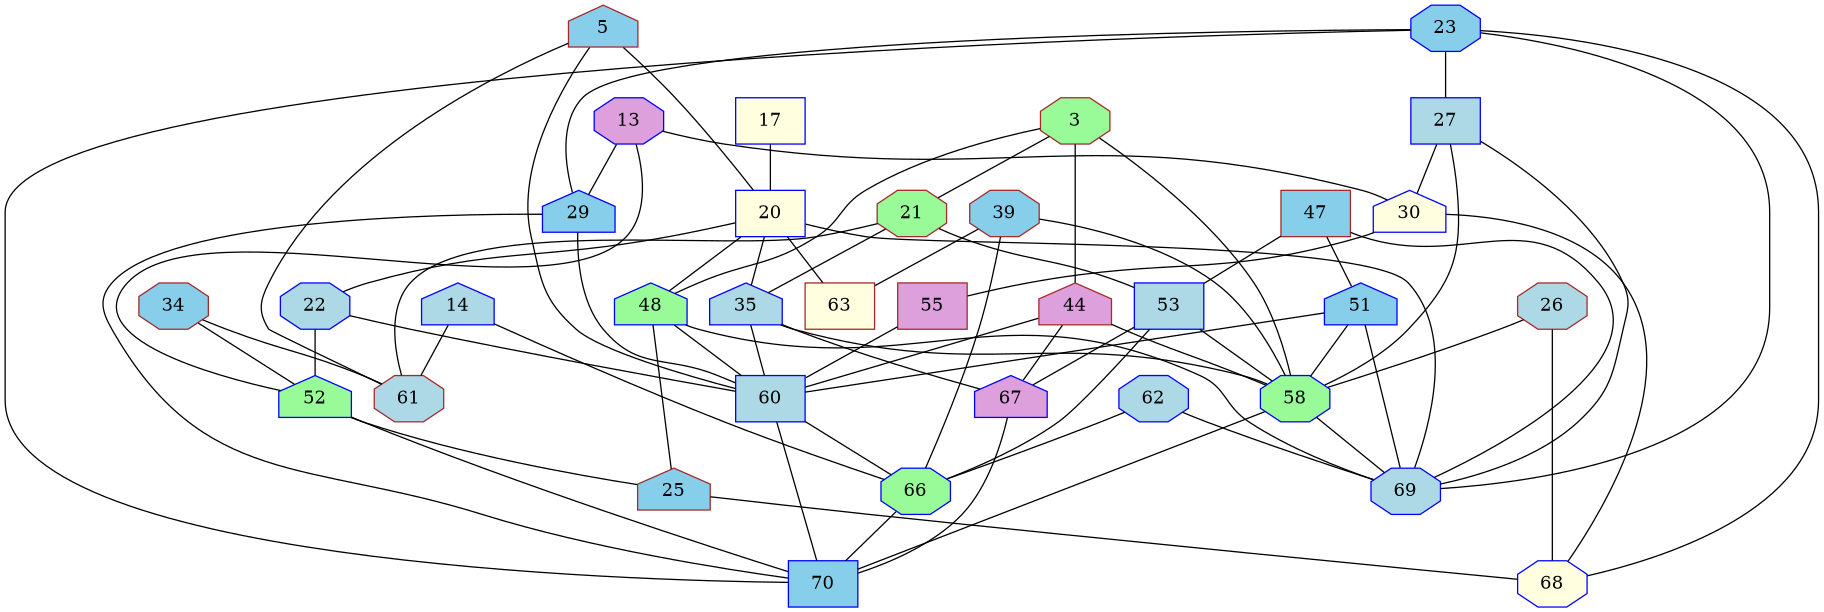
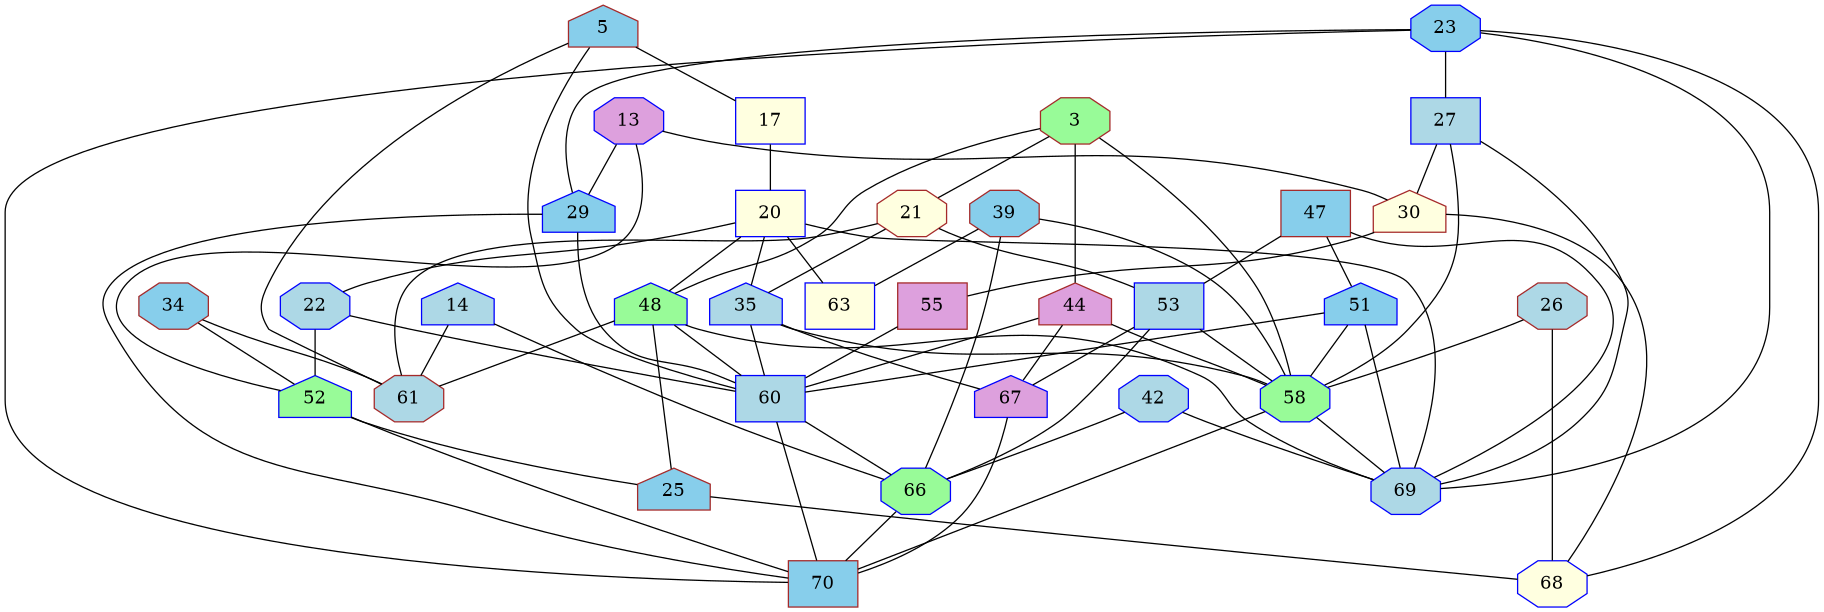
(692, 116) -> (688, 75)
(912, 213) -> (912, 213)
(1410, 213) -> (1410, 213)
(840, 306) -> (840, 306)
none -> (514, 358)
(1154, 399) -> (1154, 399)
(823, 584) -> (823, 584)
